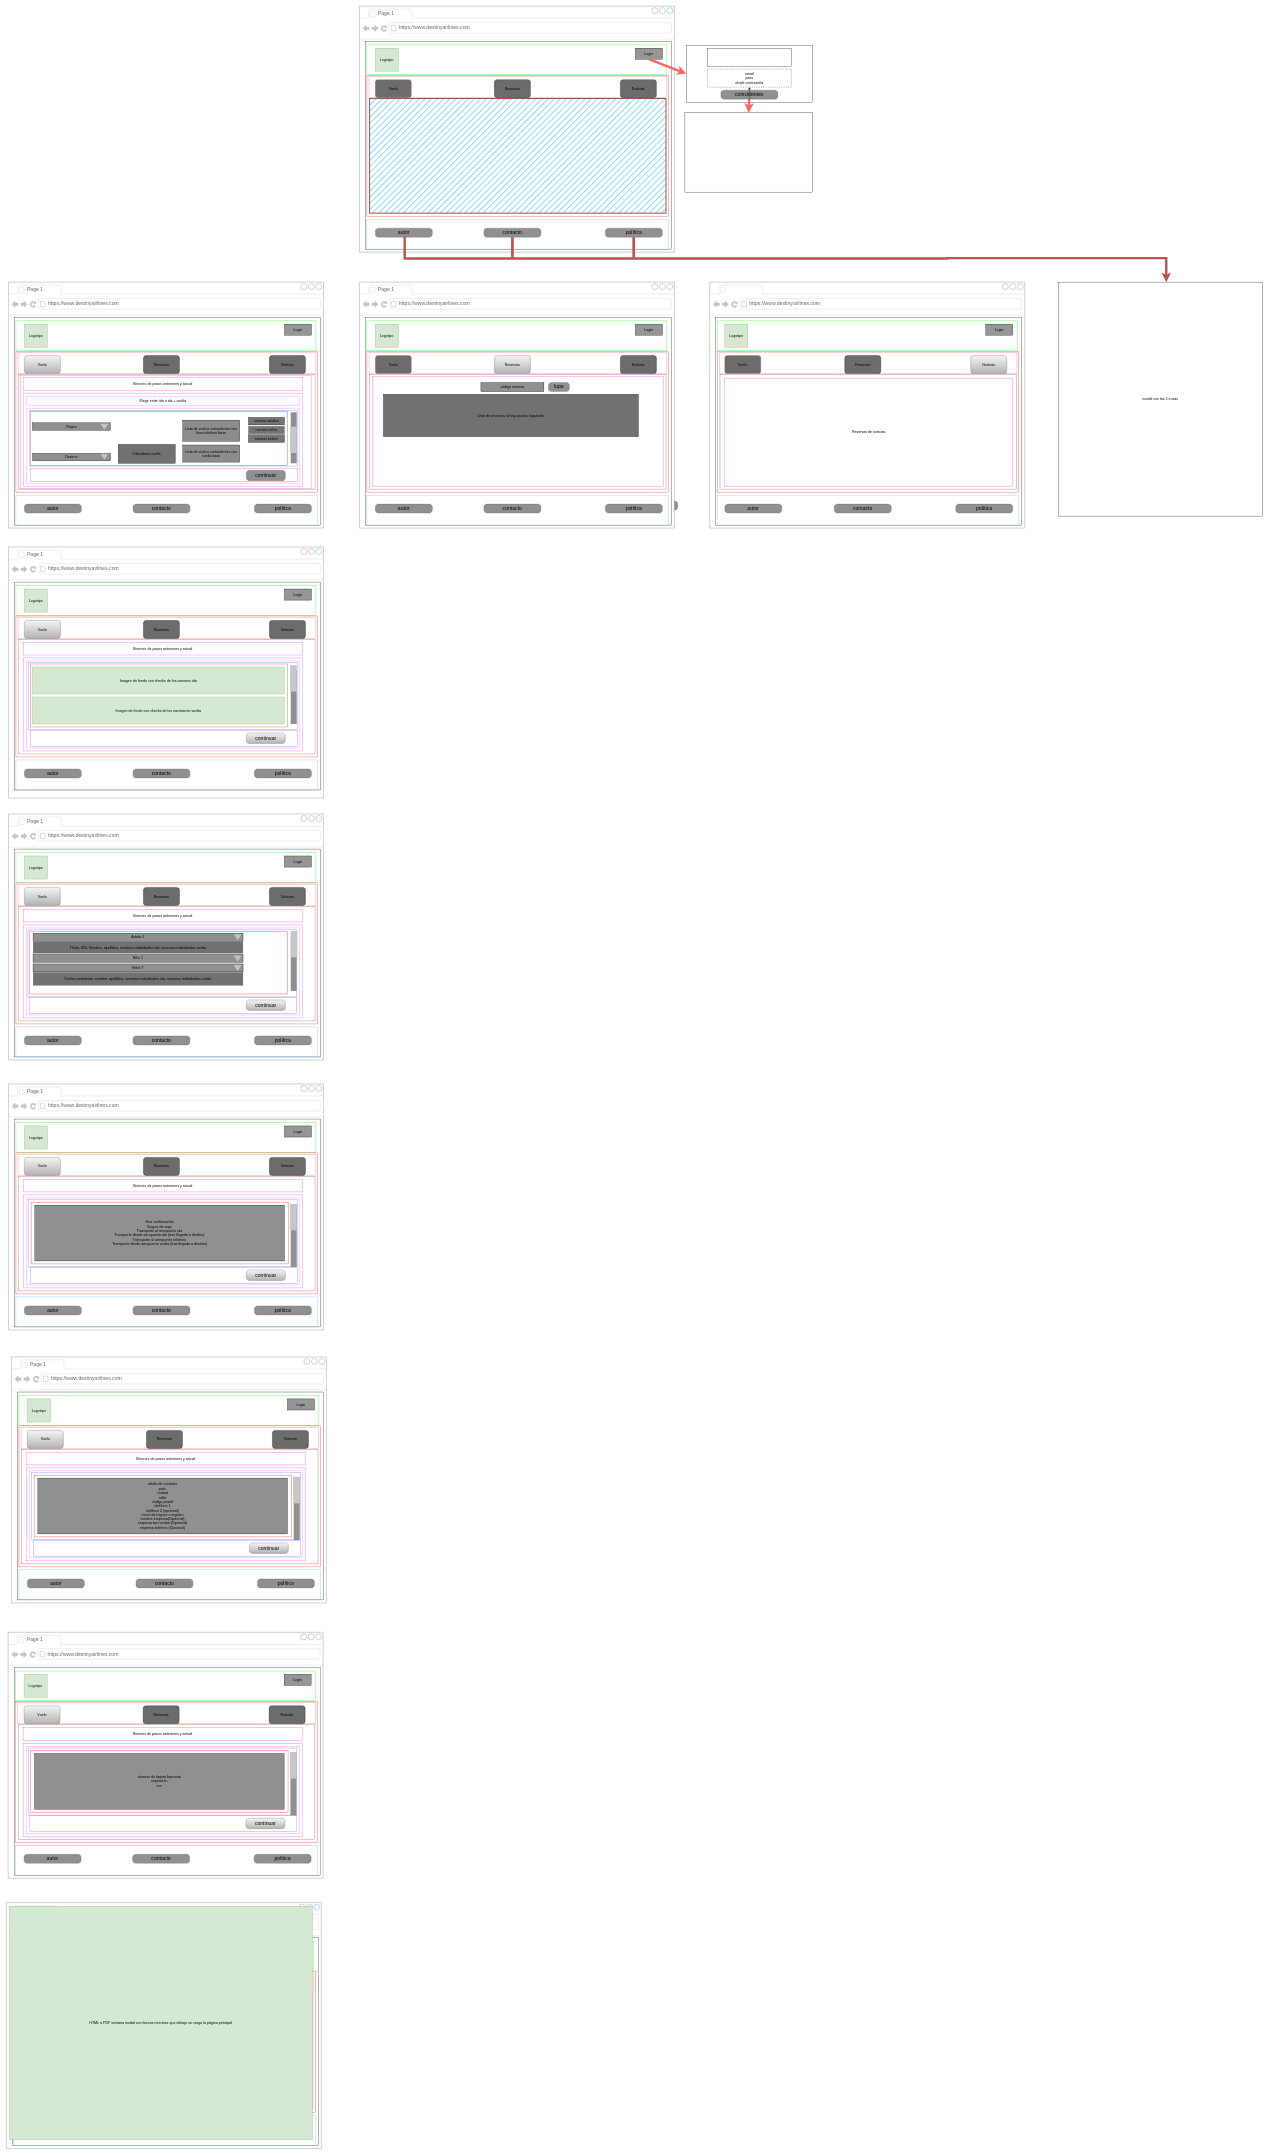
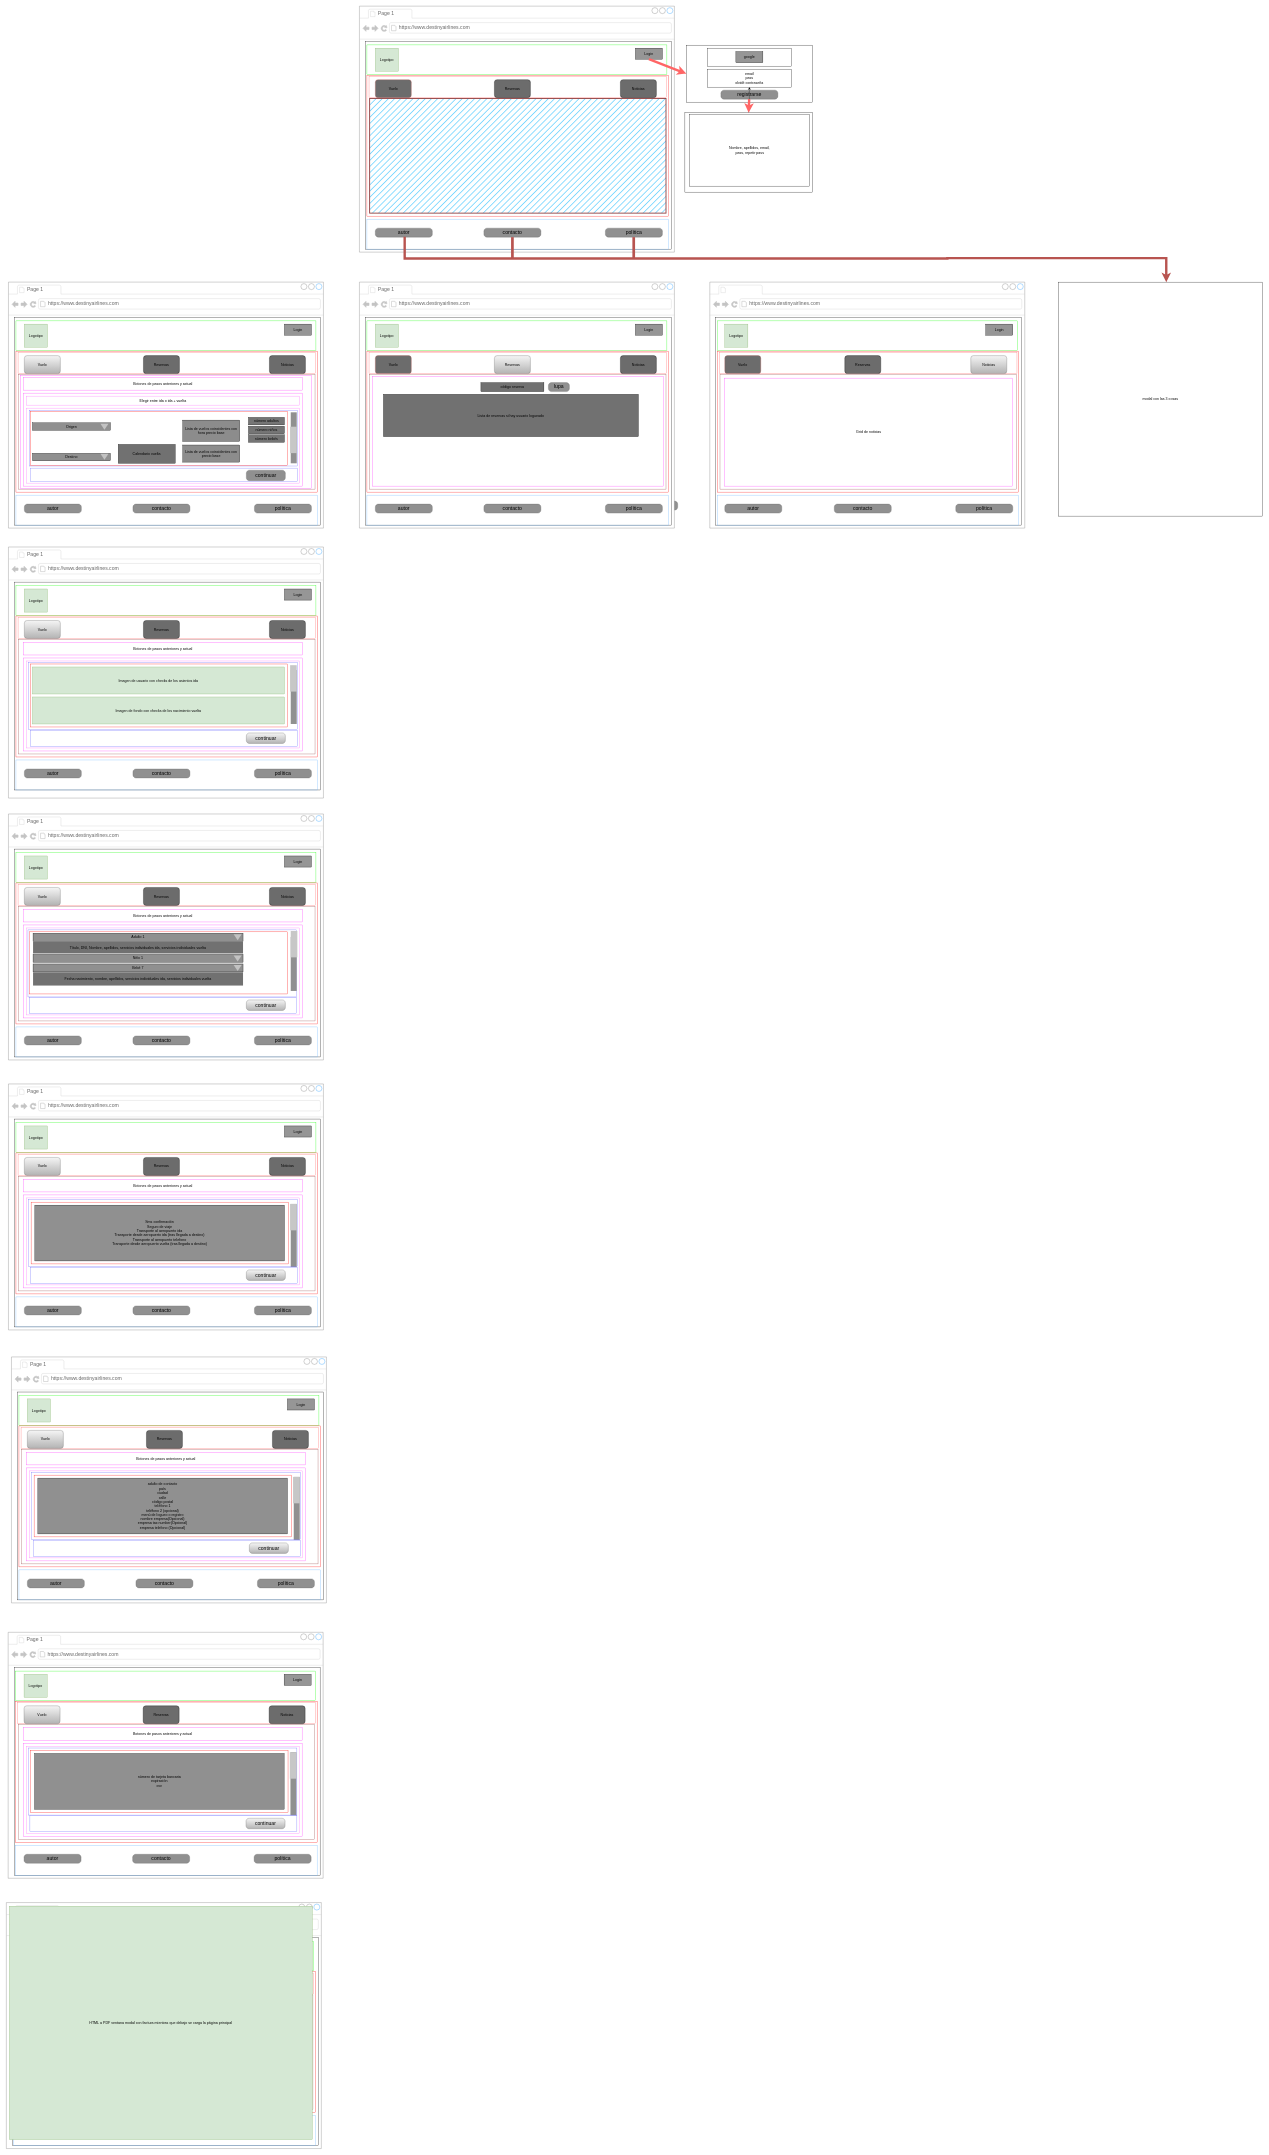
none -> (749, 57)
(749, 78) -> (749, 78)
(749, 95) -> (749, 95)
none -> (749, 150)
(512, 387) -> (512, 387)
(266, 430) -> (266, 430)
(211, 431) -> (211, 431)
(869, 432) -> (869, 432)
(211, 454) -> (211, 454)
(158, 681) -> (158, 681)
